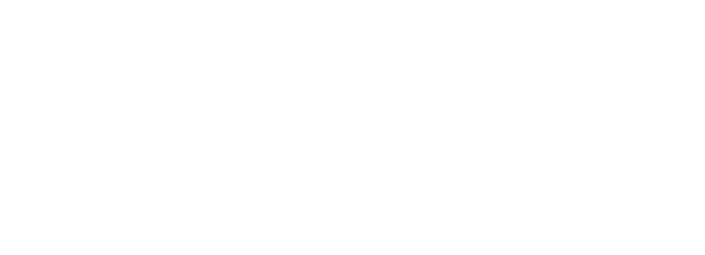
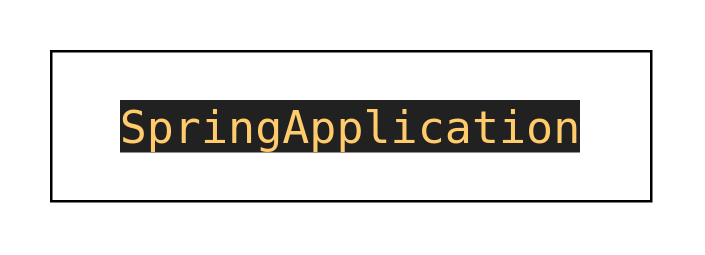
none -> (351, 126)
